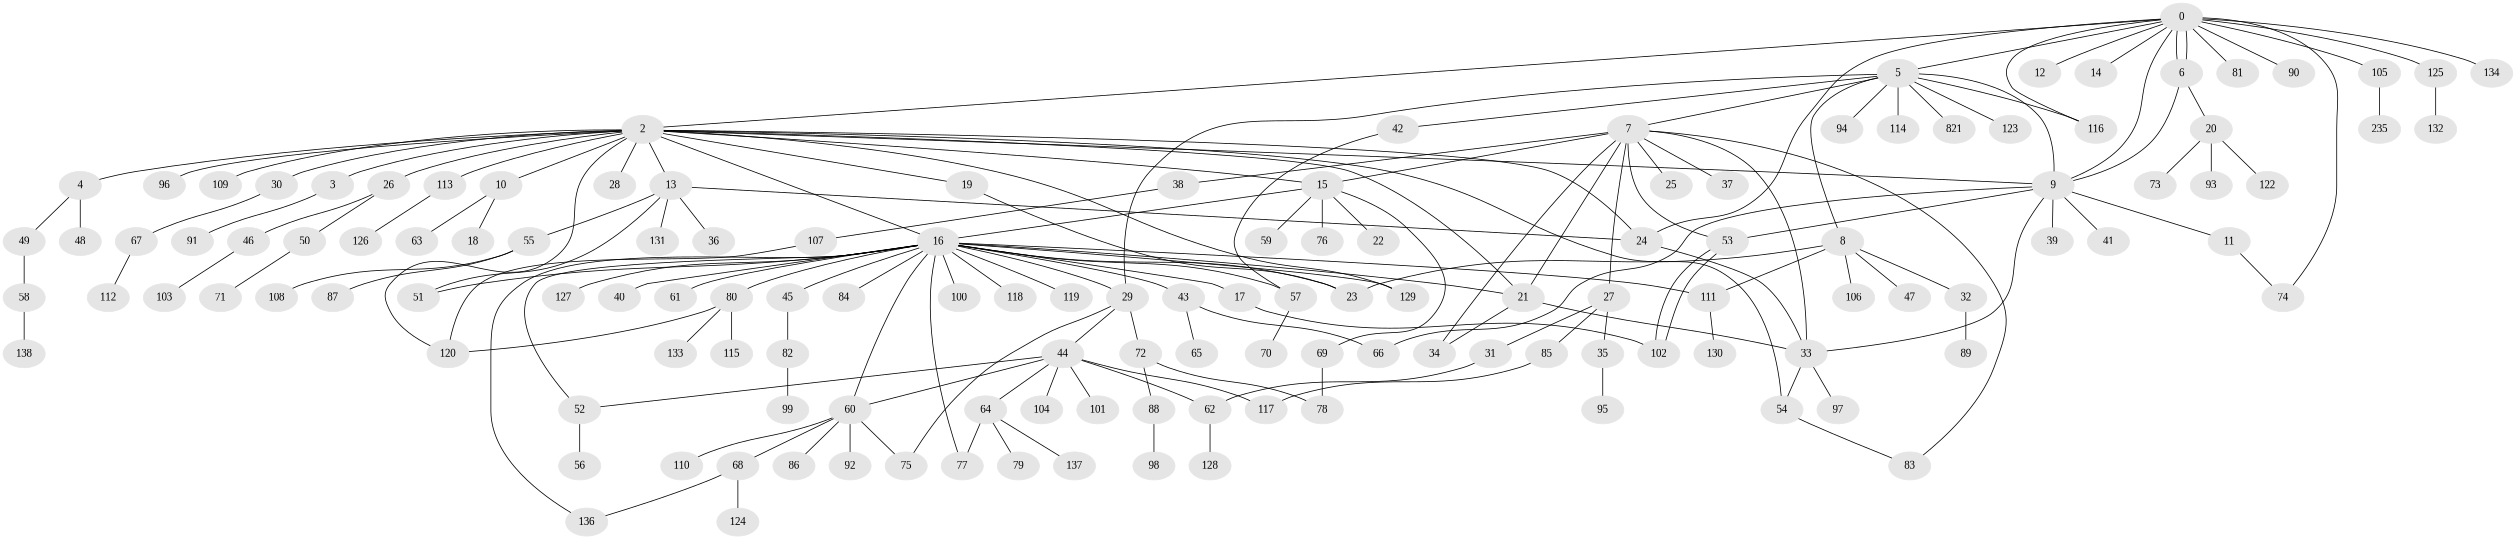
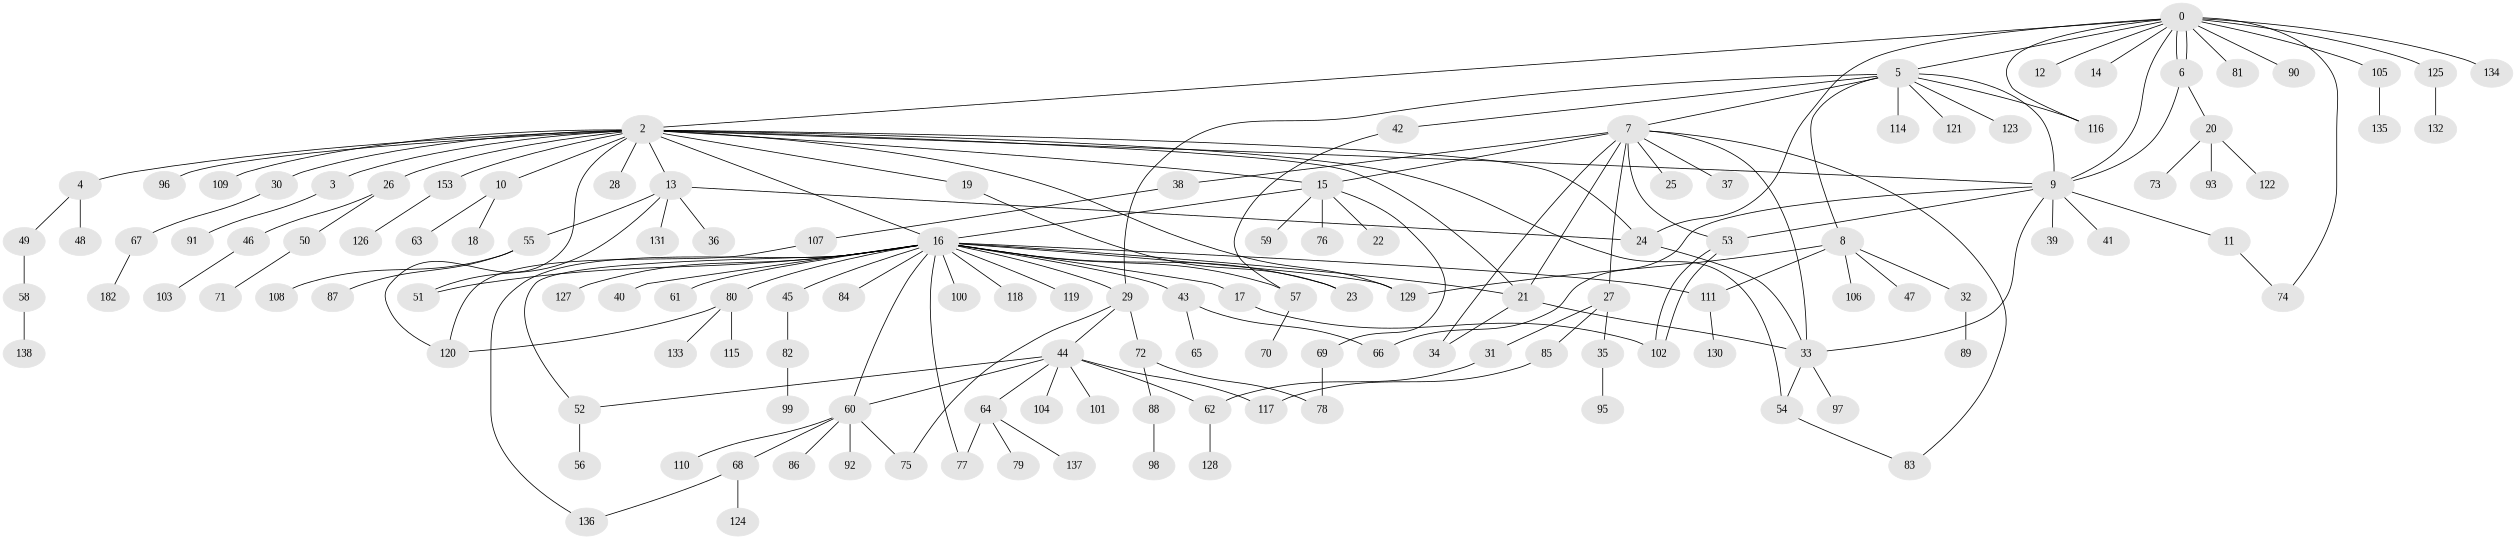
(1842, 129) -> none
(1954, 129) -> (1954, 129)
(2380, 129) -> (2380, 129)
(445, 185) -> (445, 185)
(1594, 261) -> (1586, 273)
(108, 298) -> (108, 298)
